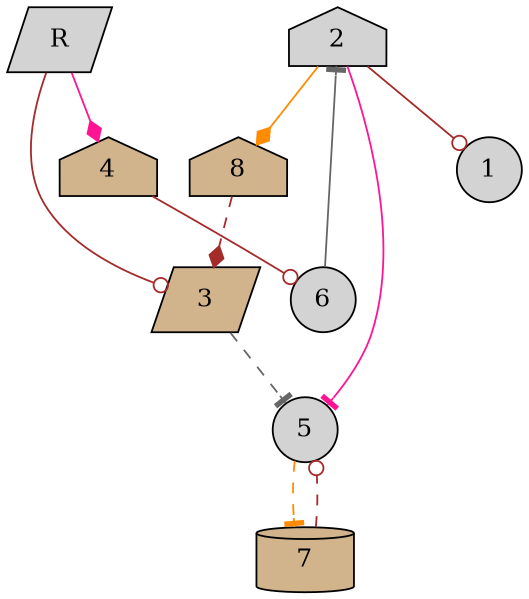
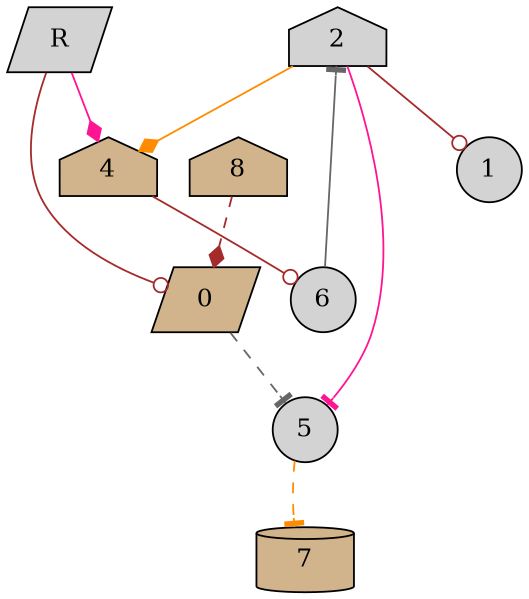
(294, 97) -> (226, 103)
(206, 300) -> (206, 300)
(317, 501) -> none
